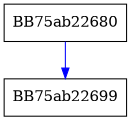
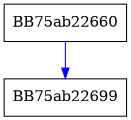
(65, 23) -> (65, 23)
